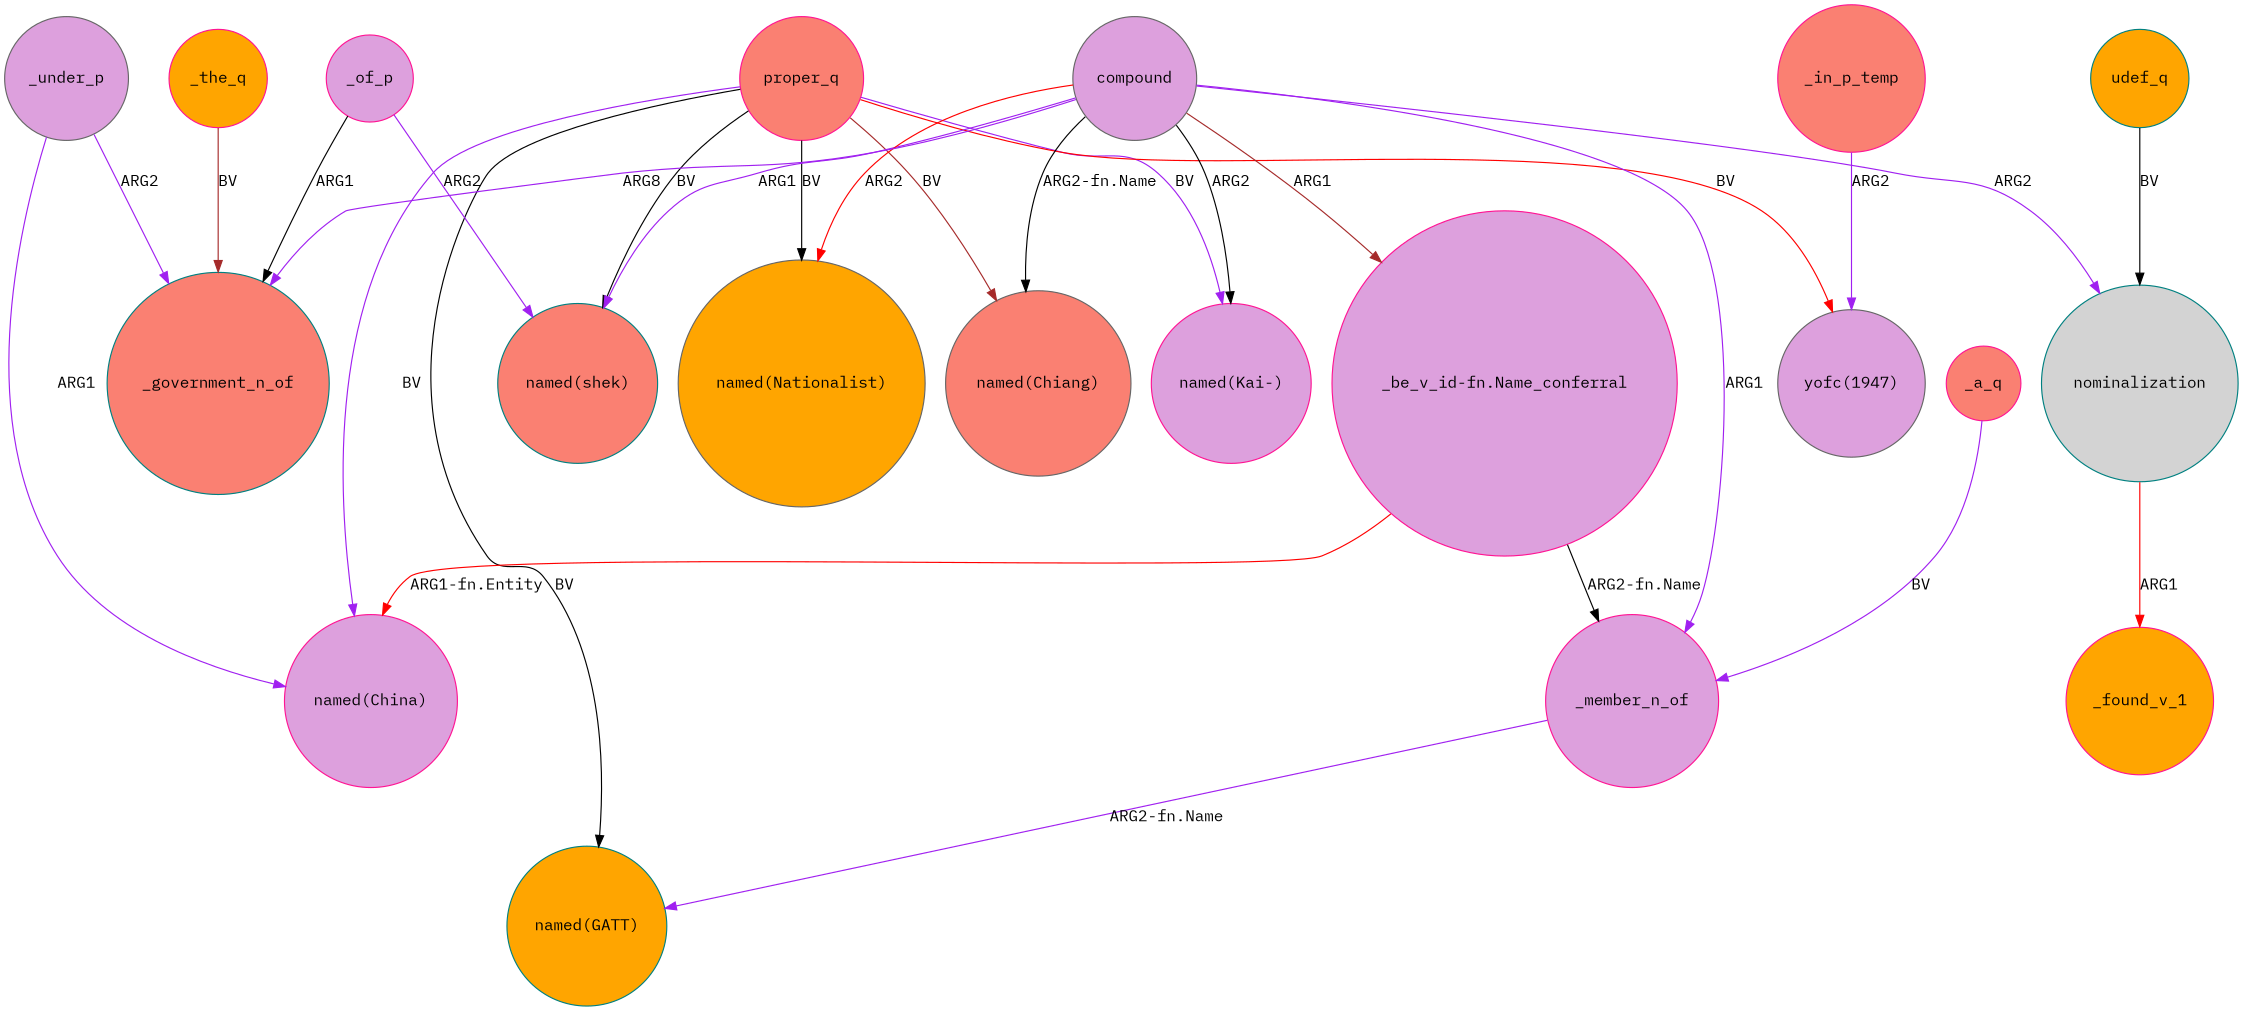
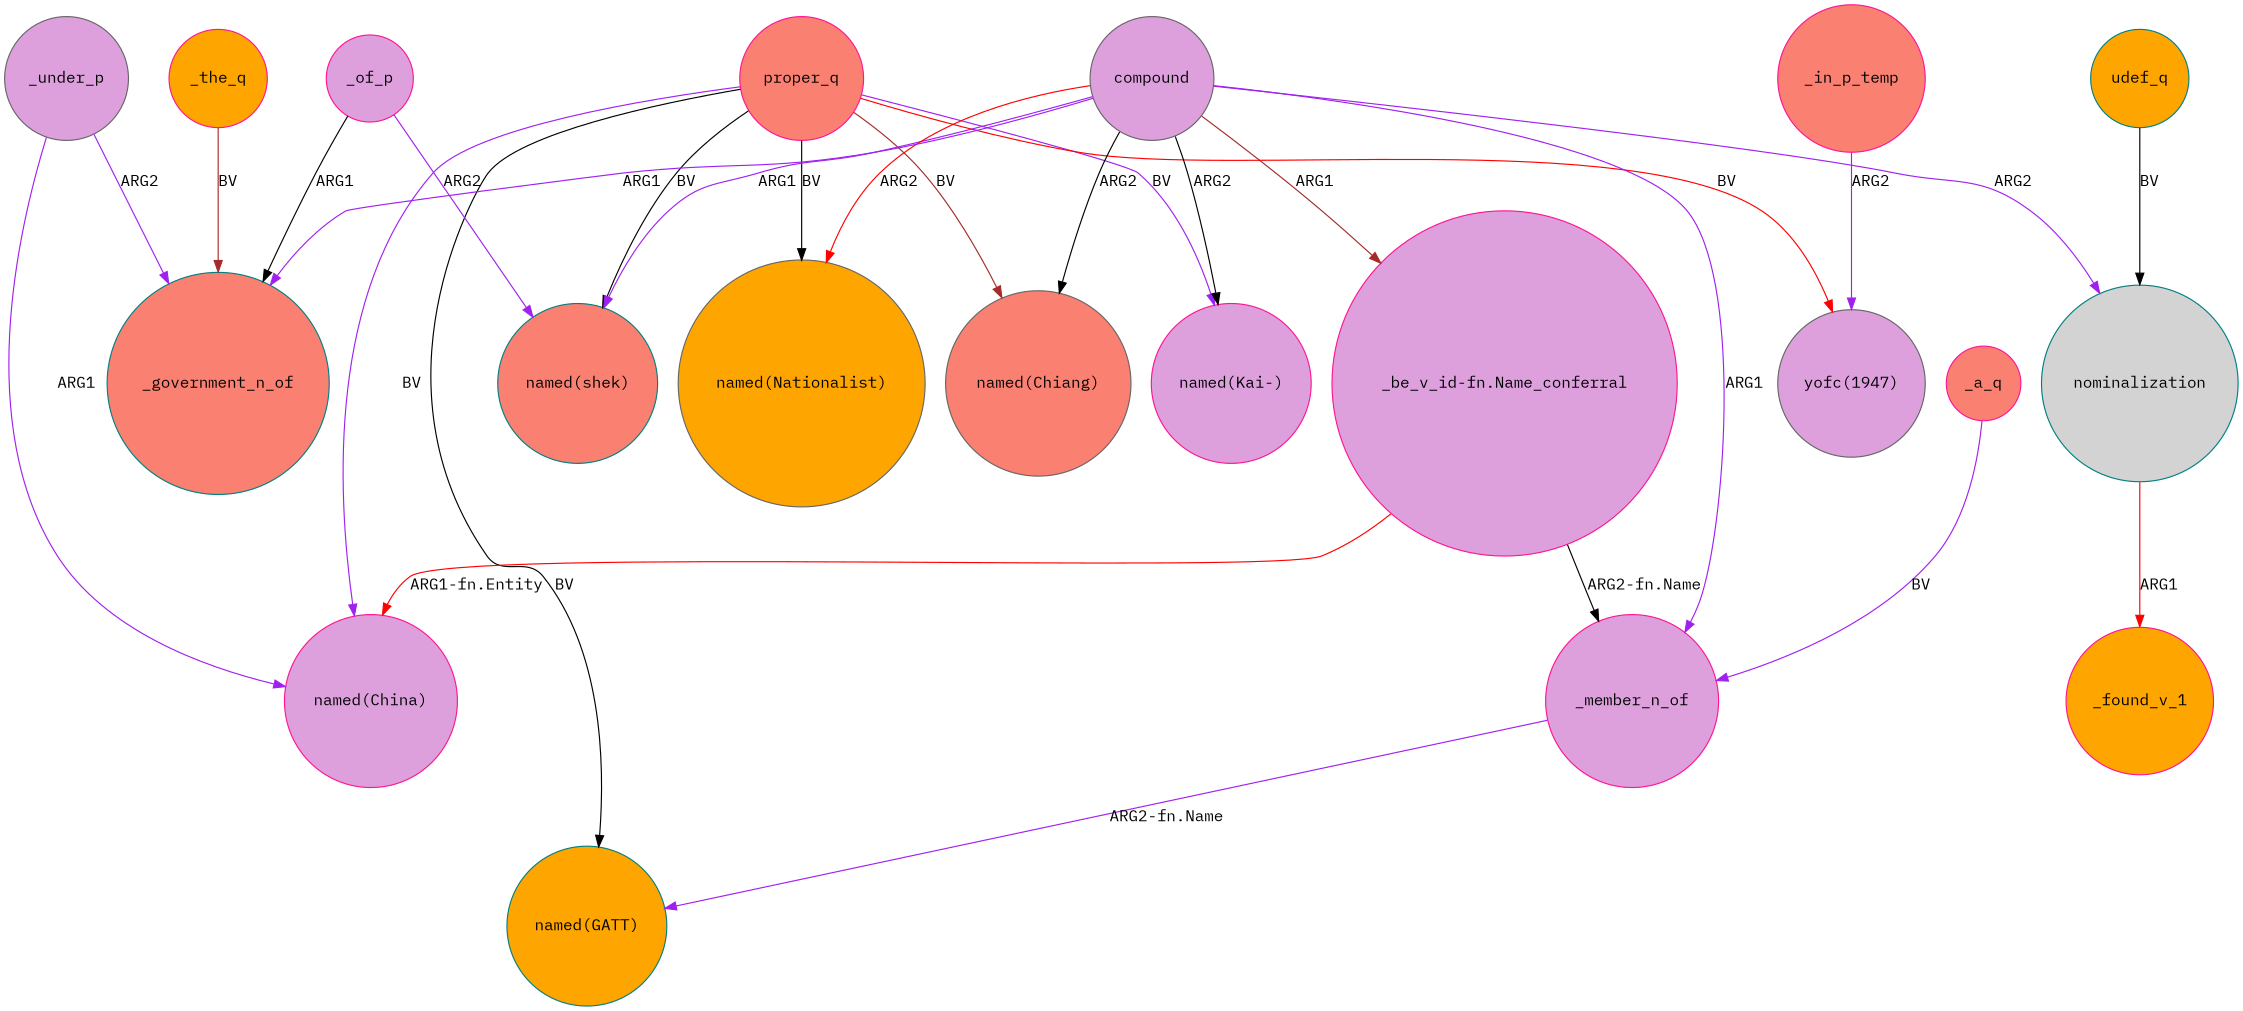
(642, 182) -> (642, 182)
(1100, 182) -> (1119, 182)
